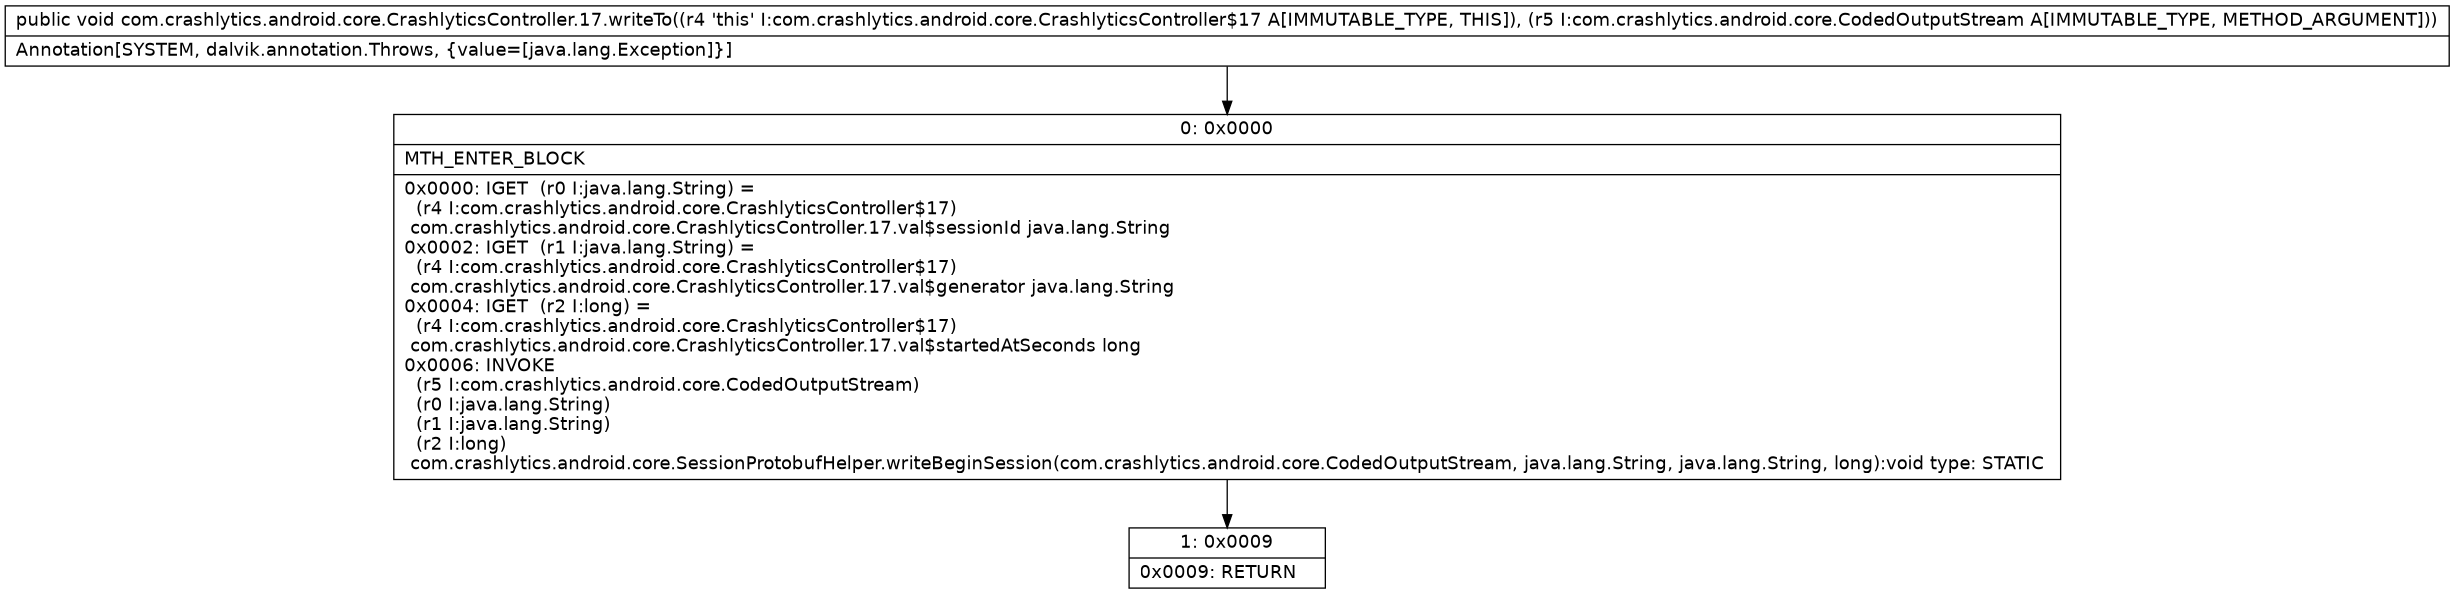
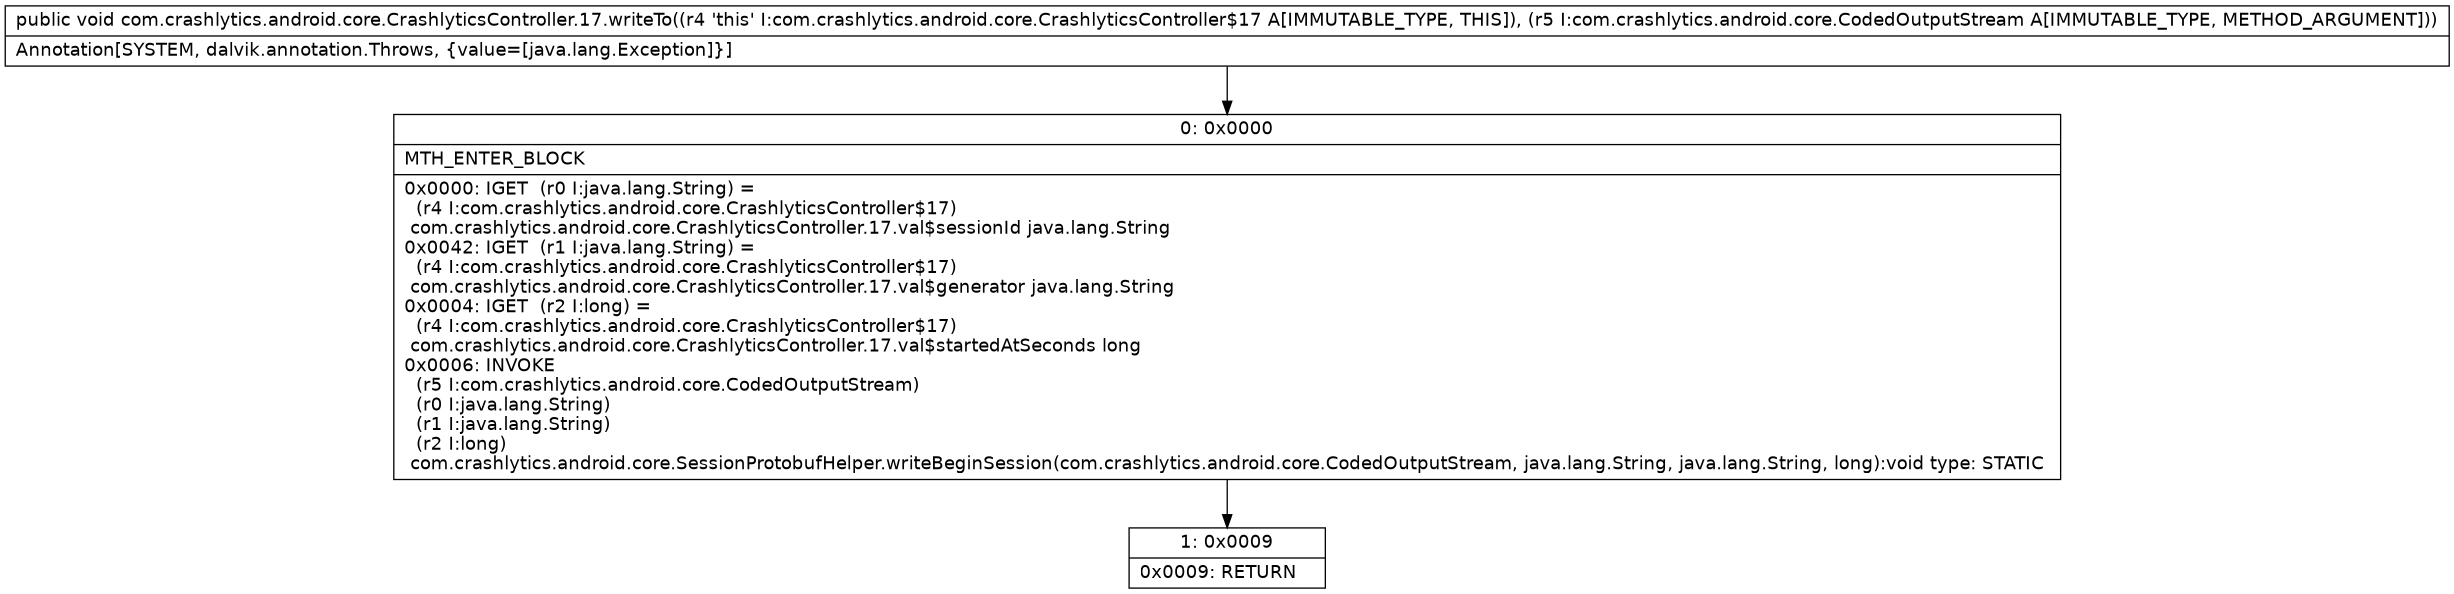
(584, 248) -> (584, 248)
